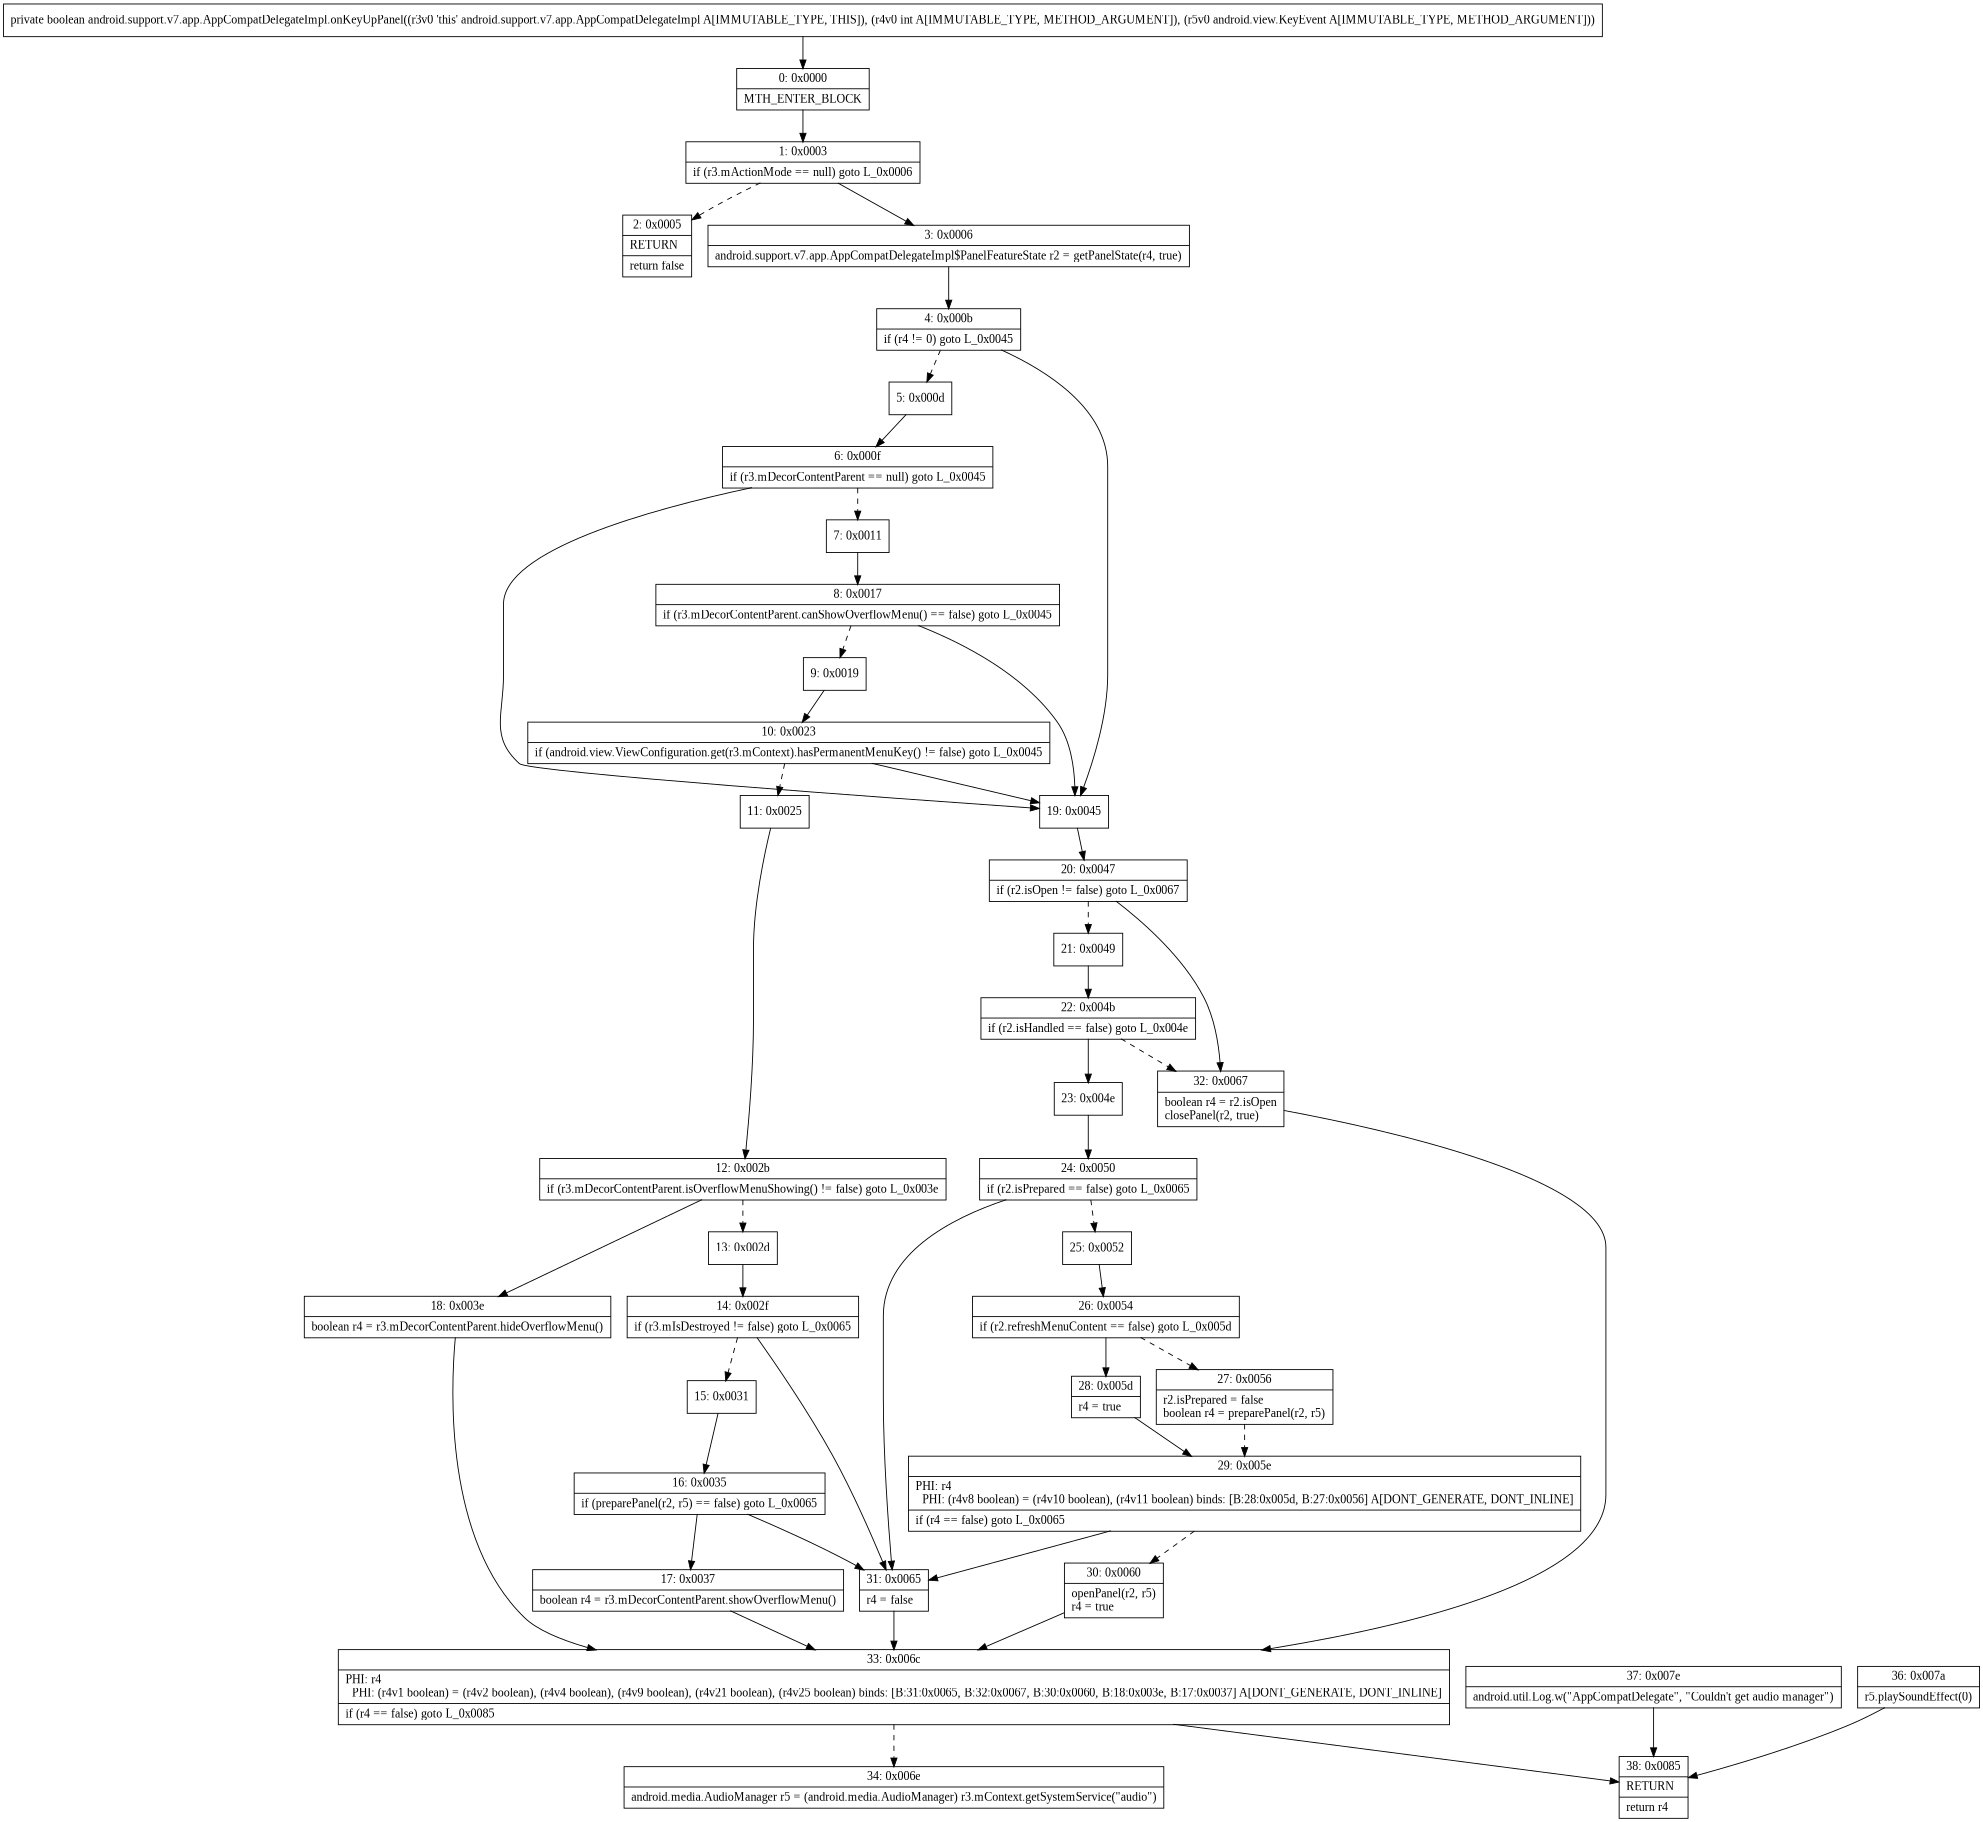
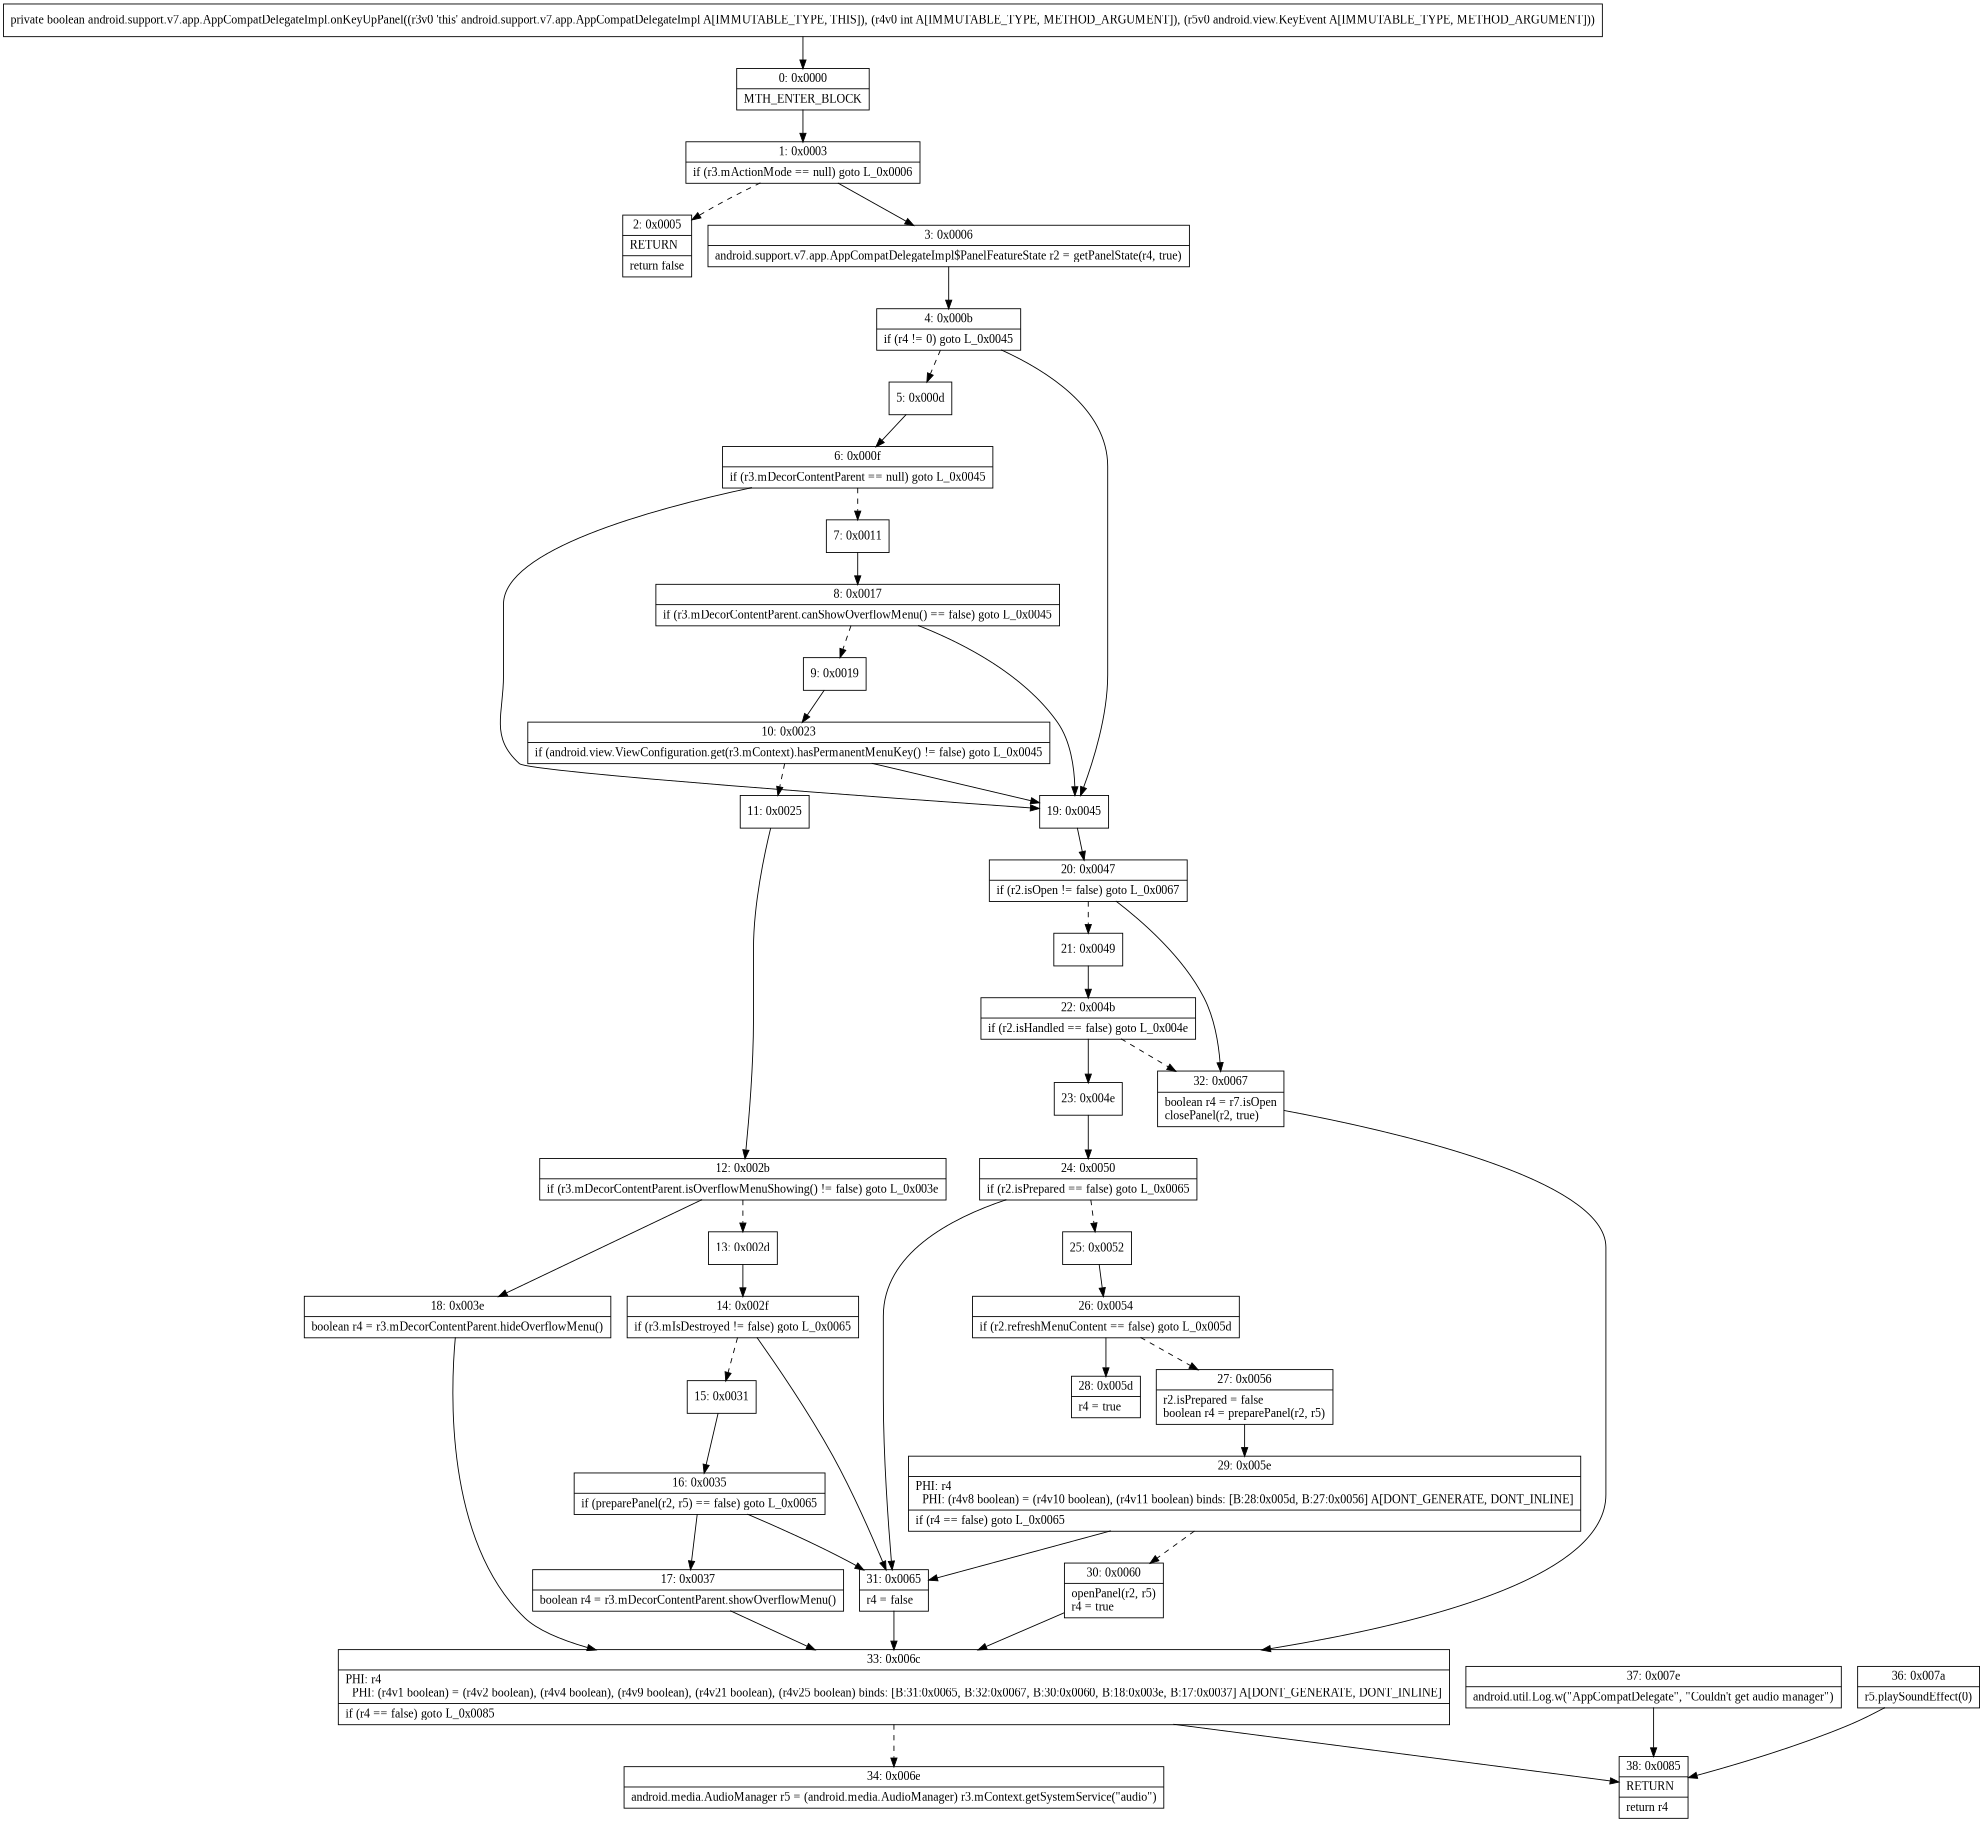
(1221, 1102) -> (1221, 1102)
(1159, 1434) -> none
(1245, 1436) -> (1245, 1436)
